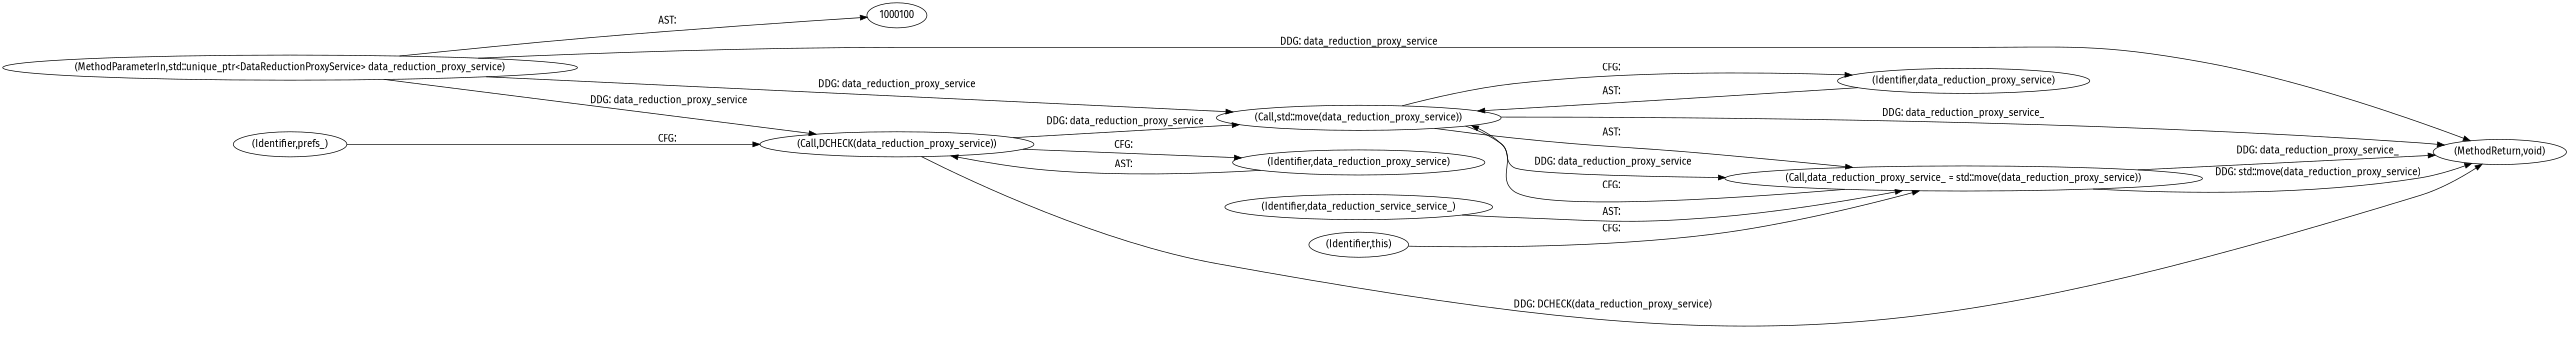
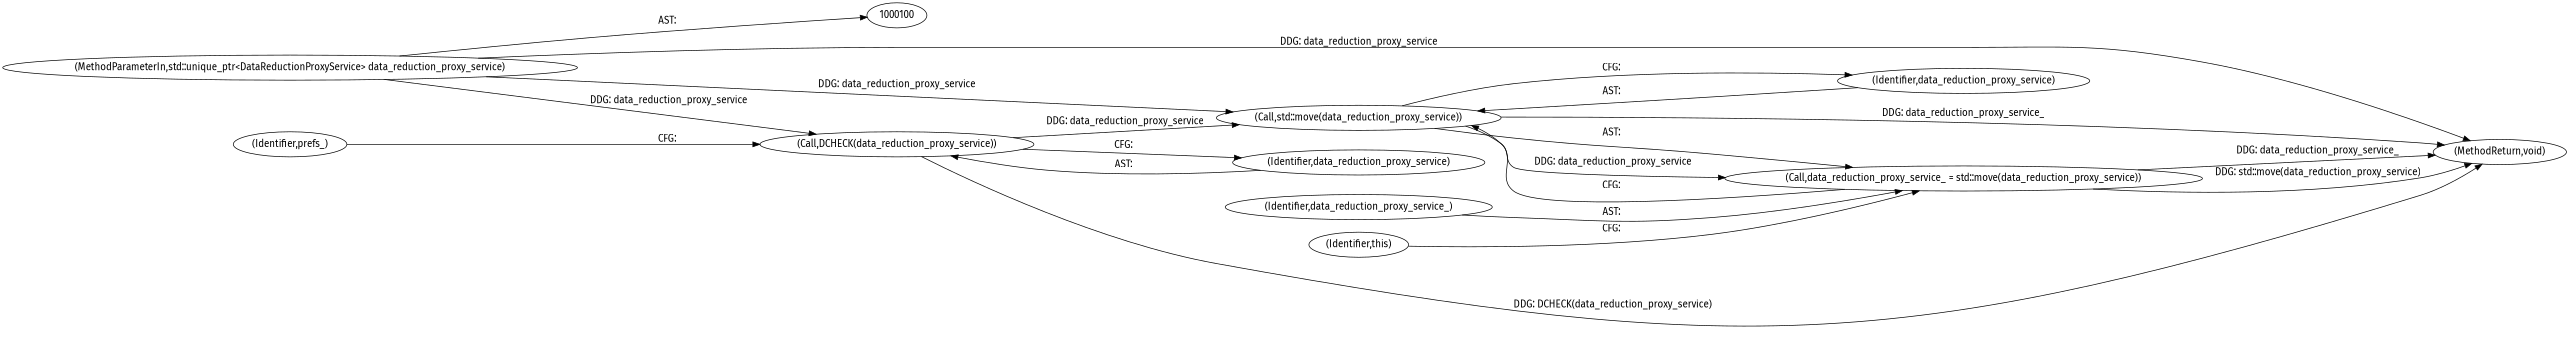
(1359, 207) -> (1359, 207)
